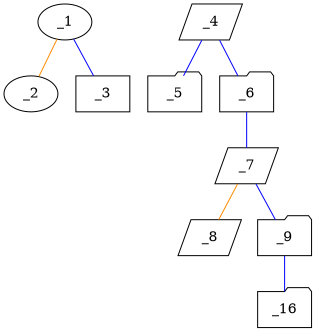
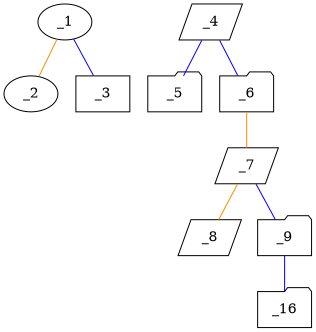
(247, 130) -> (247, 130)
